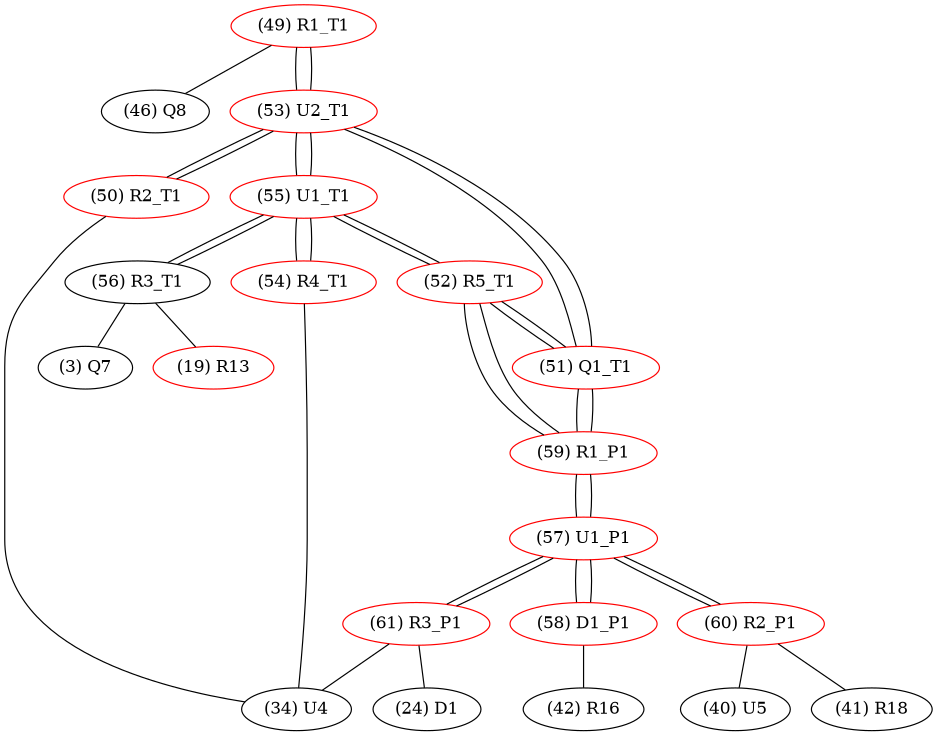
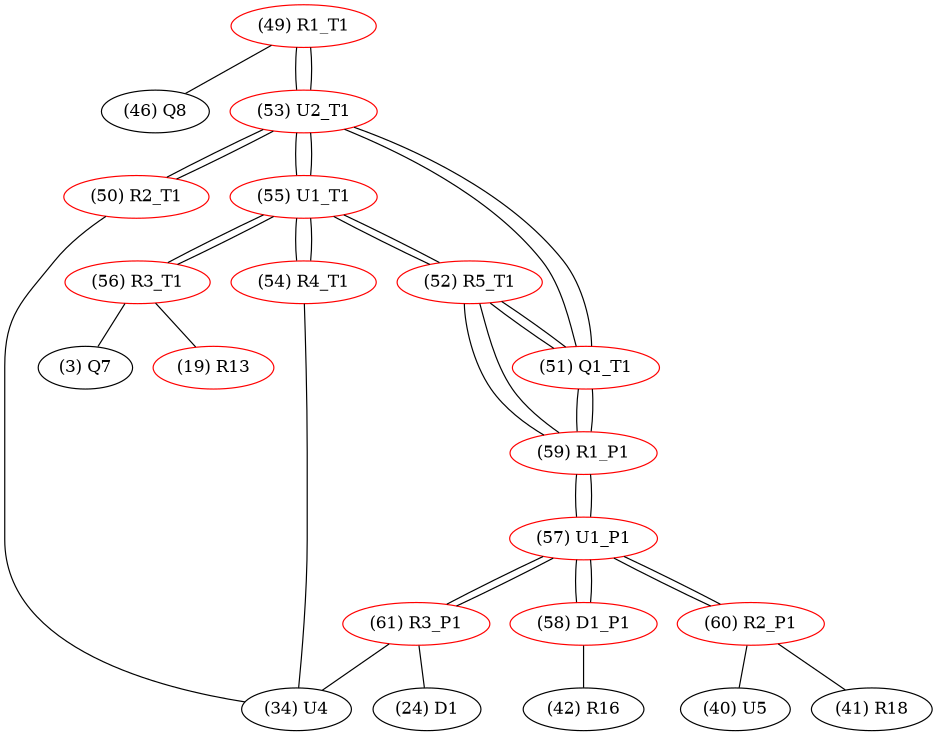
(138, 282) -> (138, 282)
